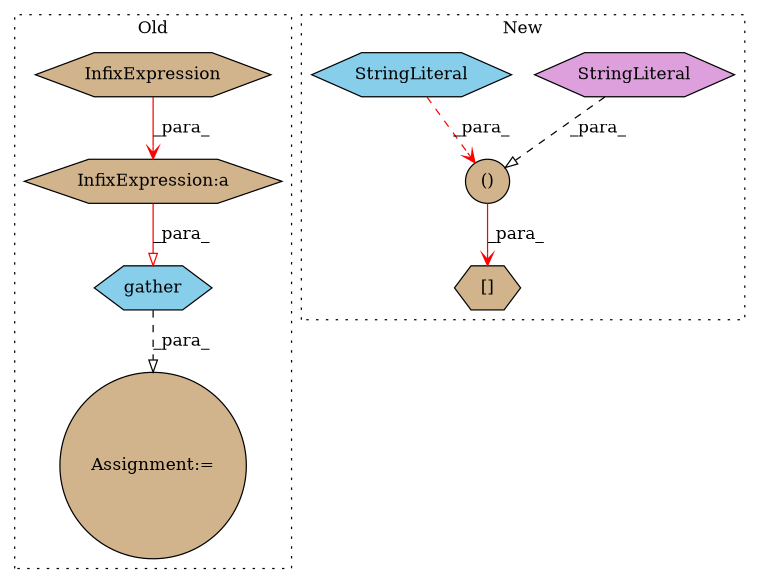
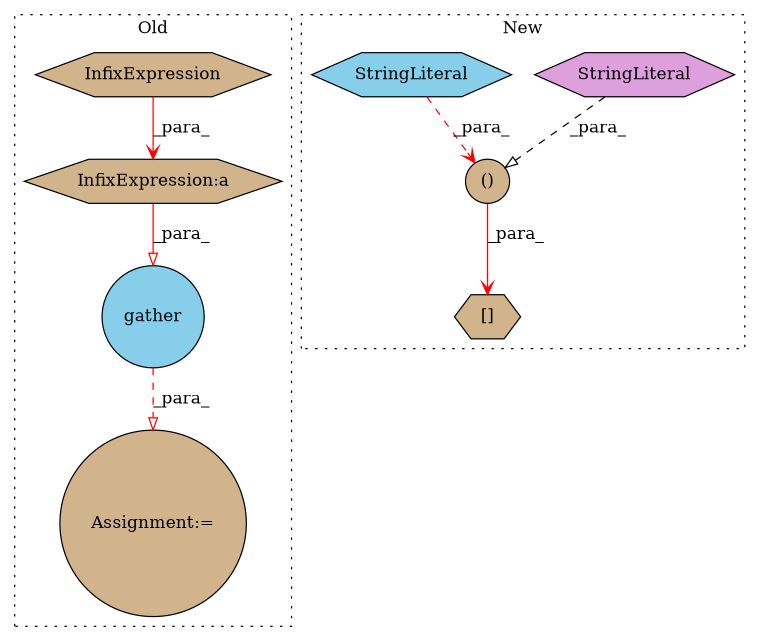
(153, 288) -> (153, 317)
(153, 335) -> (153, 393)
